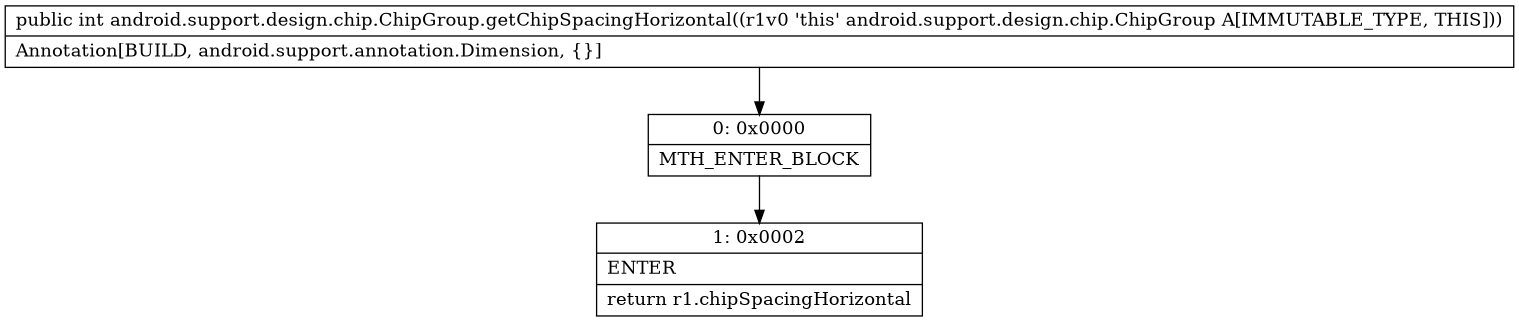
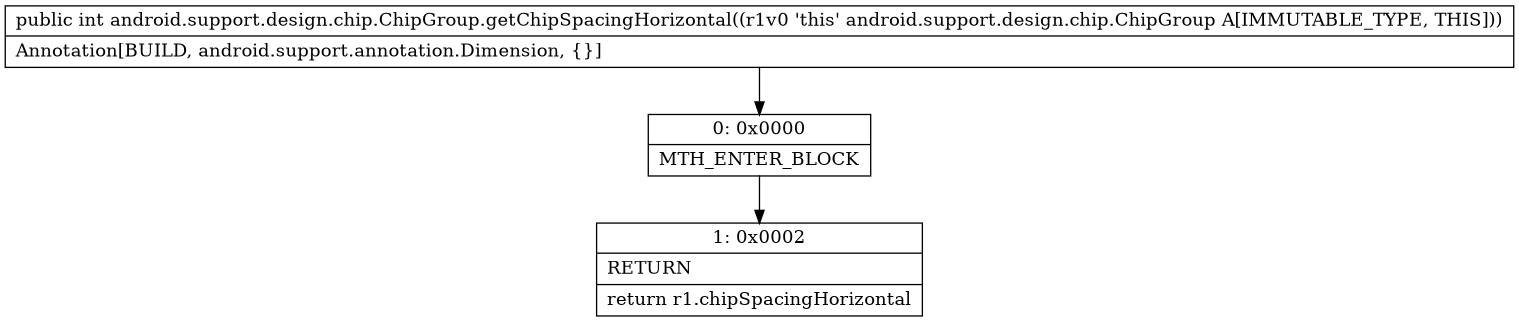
(642, 268) -> (650, 268)
